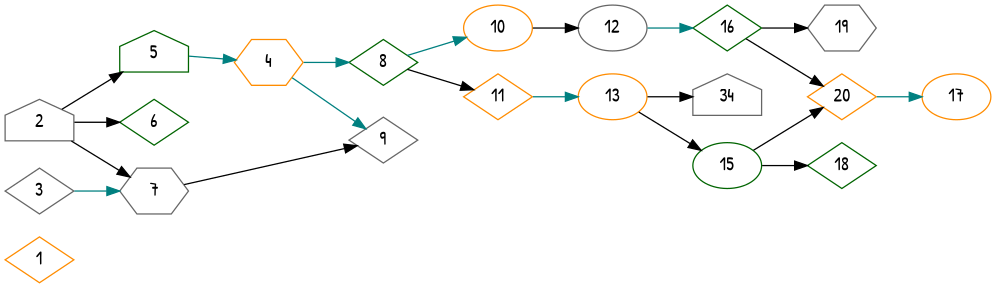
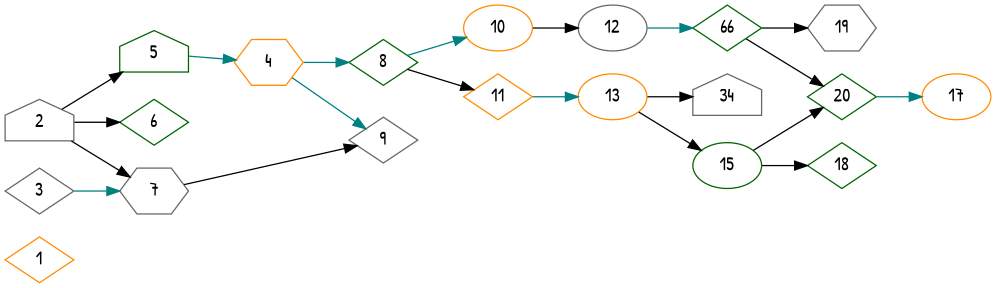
(727, 28) -> (727, 28)
(842, 97) -> (842, 97)
